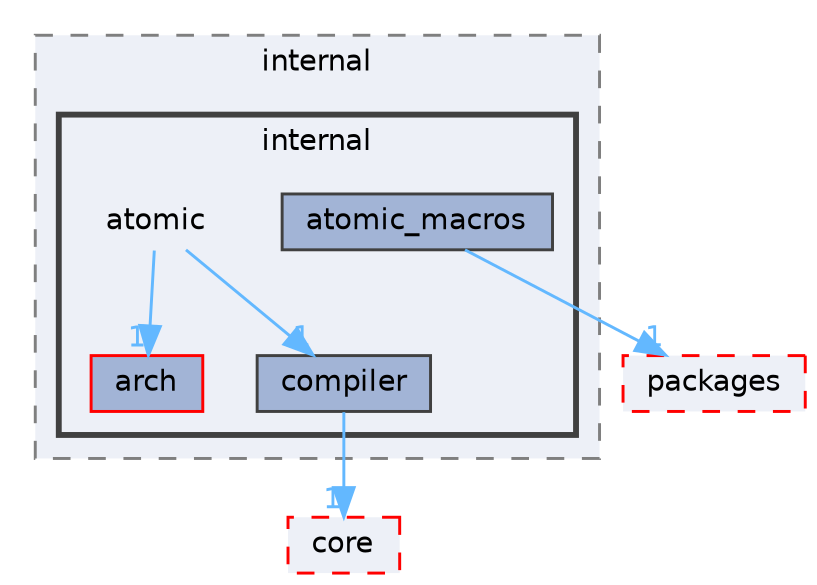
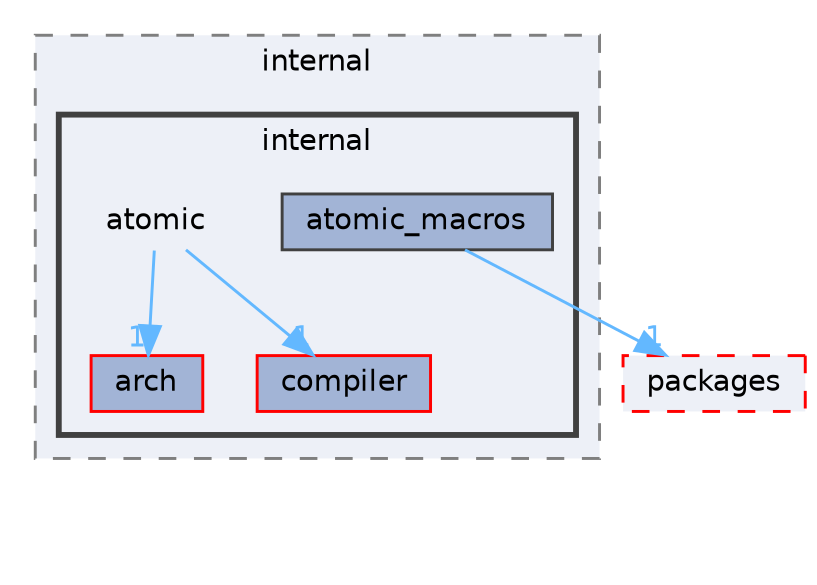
(344, 384) -> (344, 384)
(344, 545) -> none
